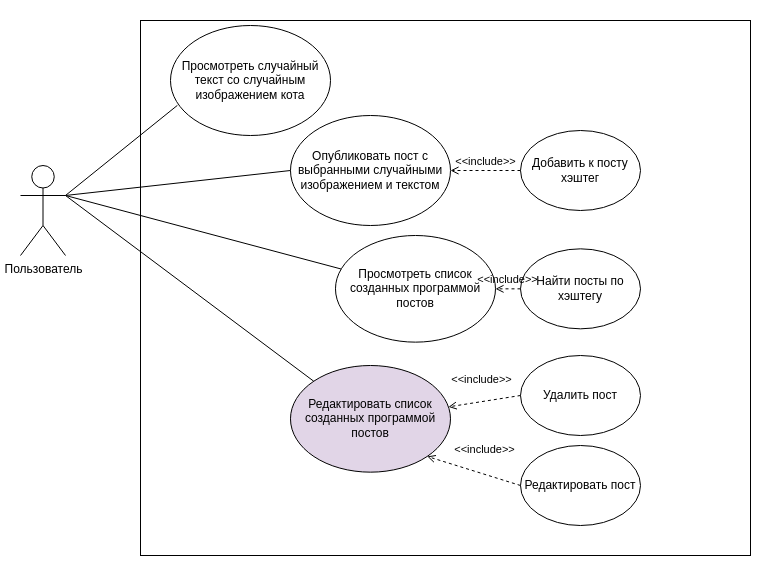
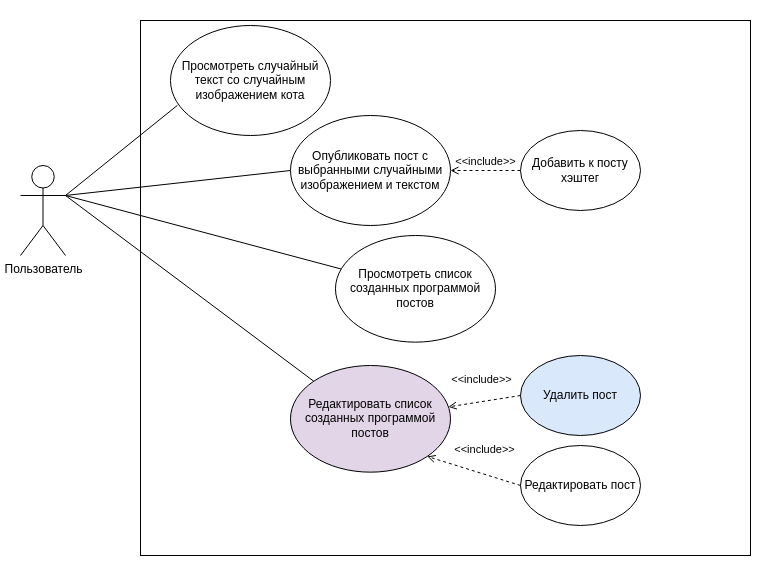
(509, 289) -> none
(581, 289) -> none
(581, 396) -> (581, 396)
